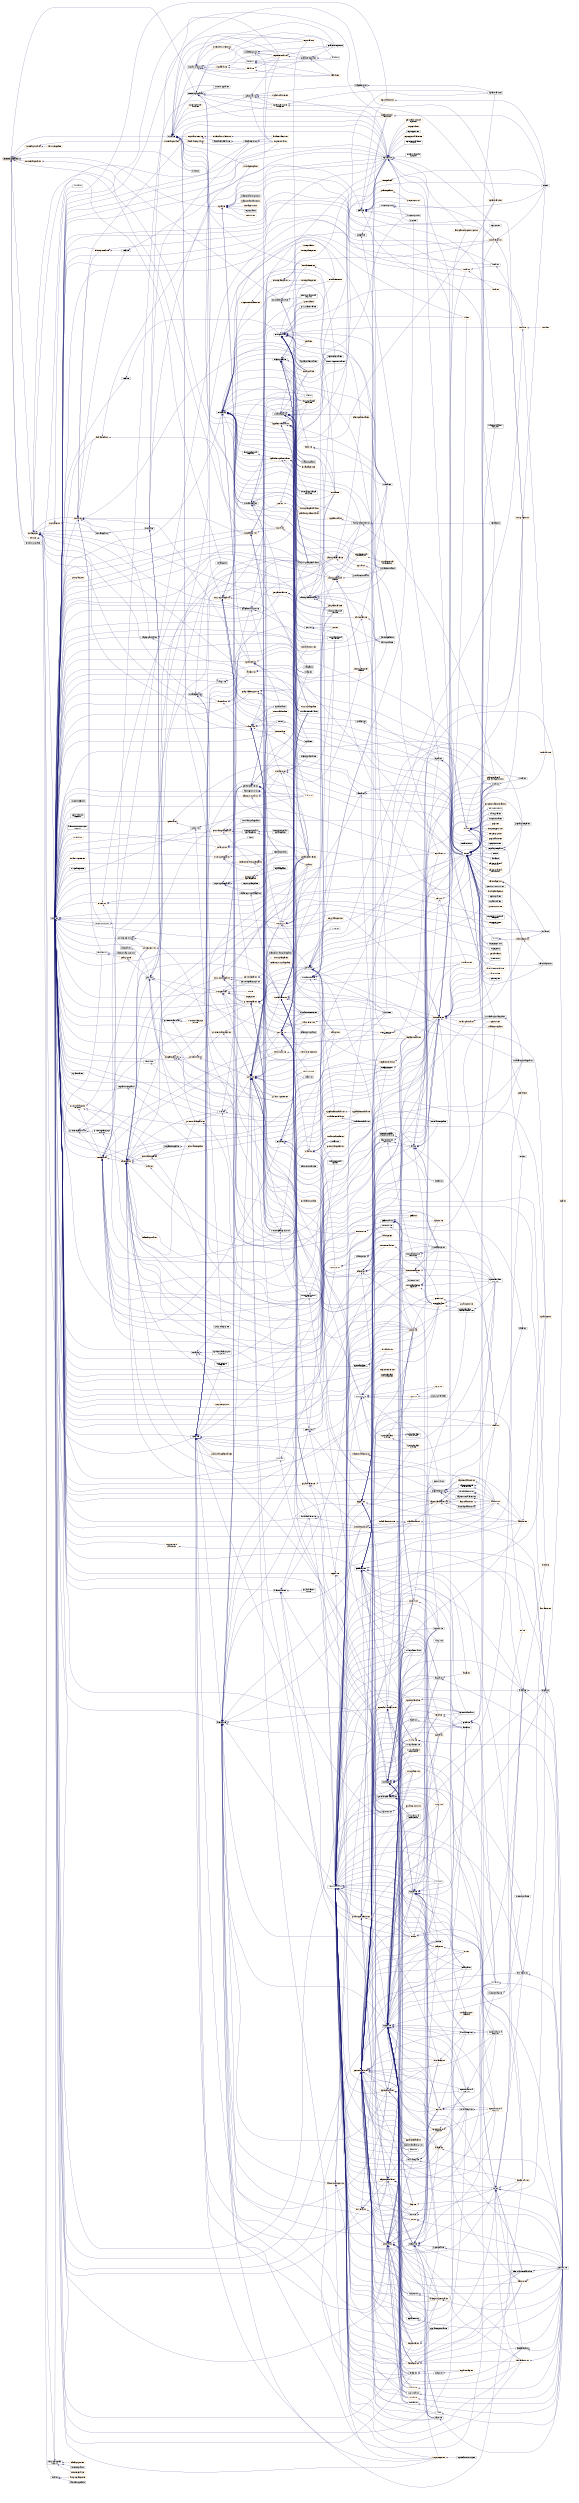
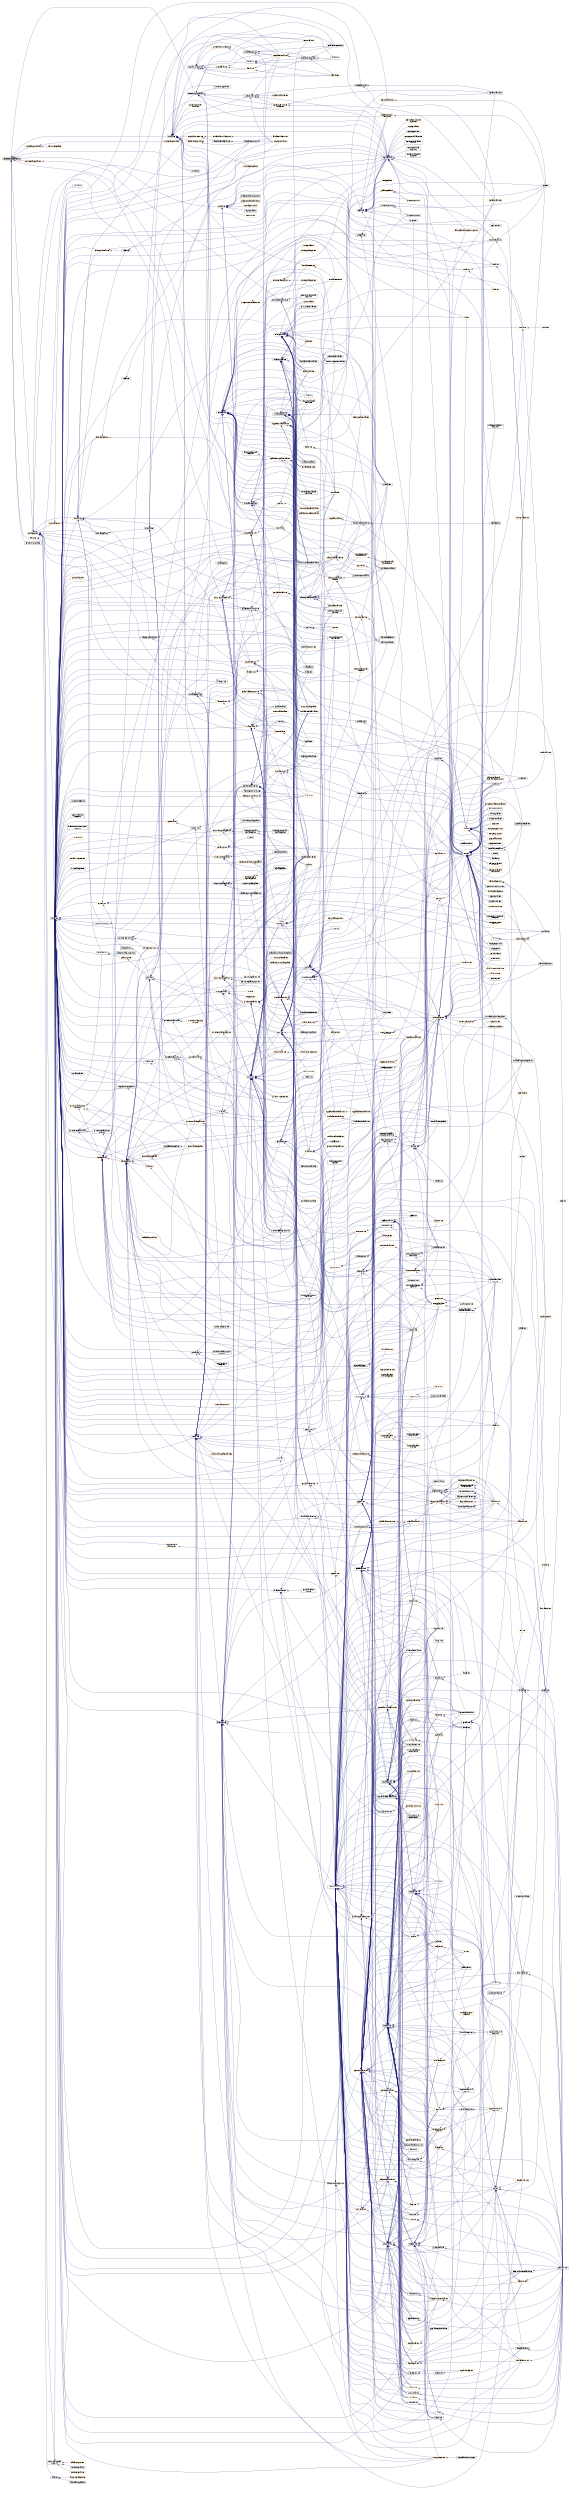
none -> (413, 149)
(471, 171) -> (469, 196)
(363, 740) -> (346, 849)
(149, 1062) -> (149, 1062)
(398, 1435) -> (402, 1437)
